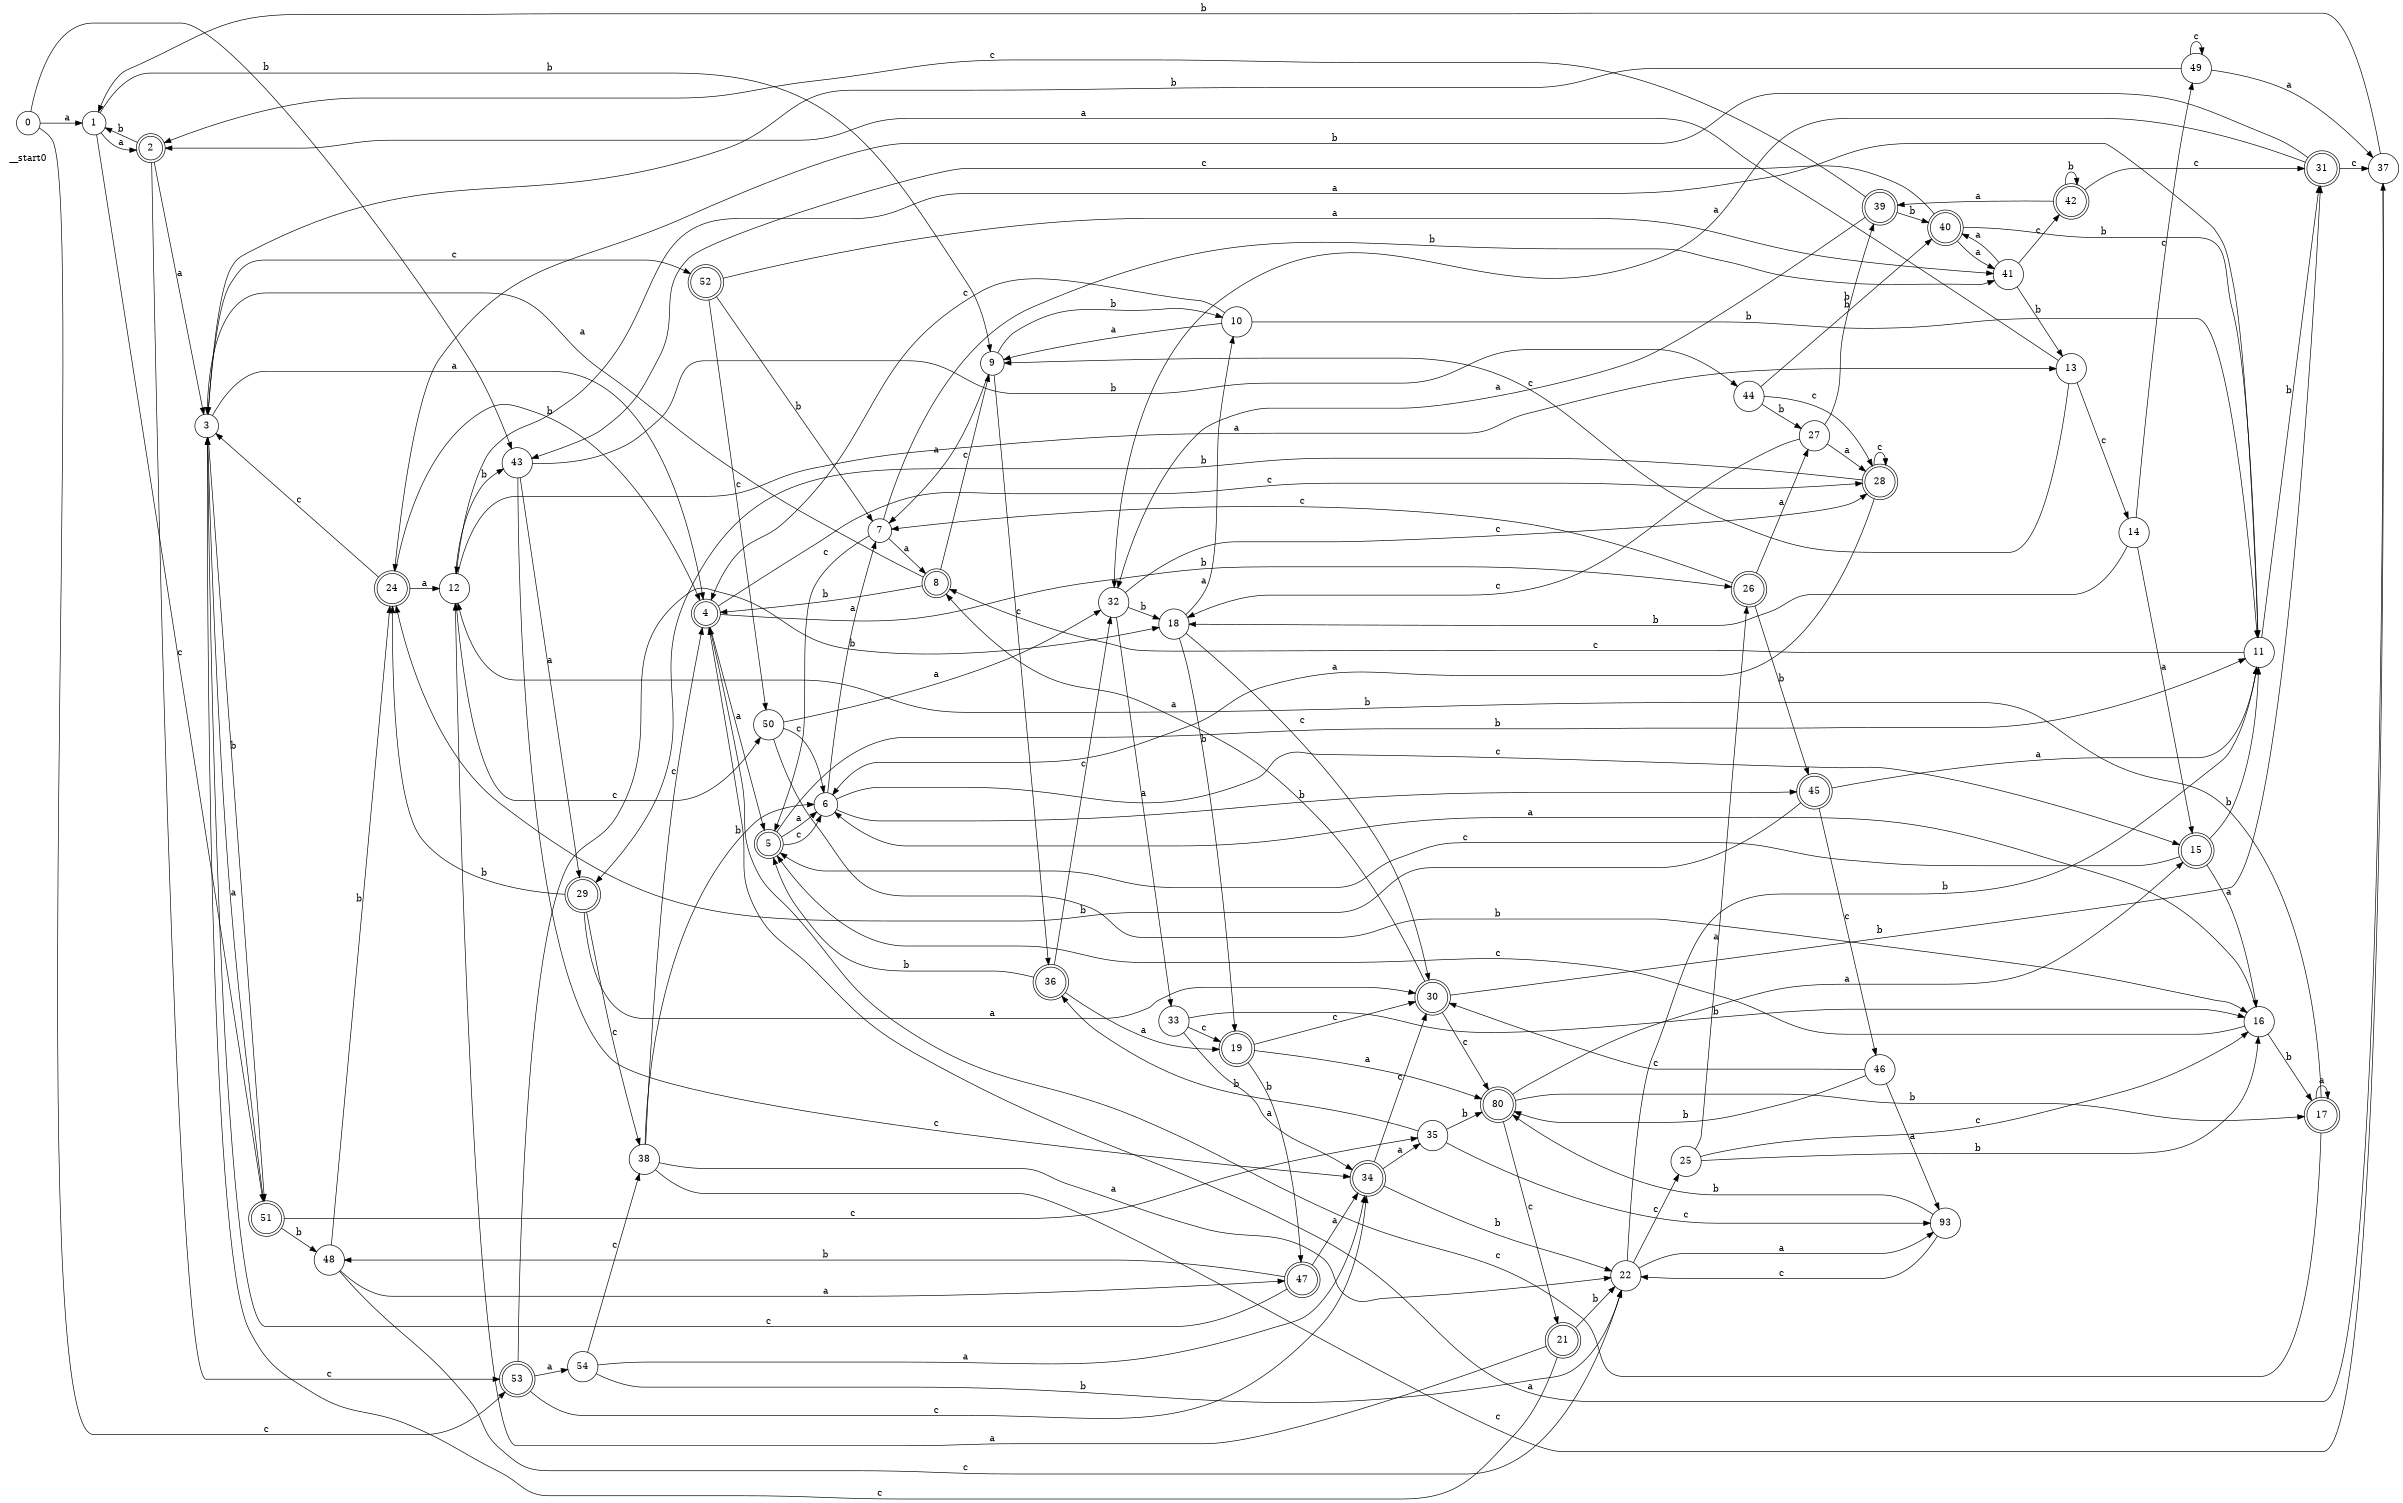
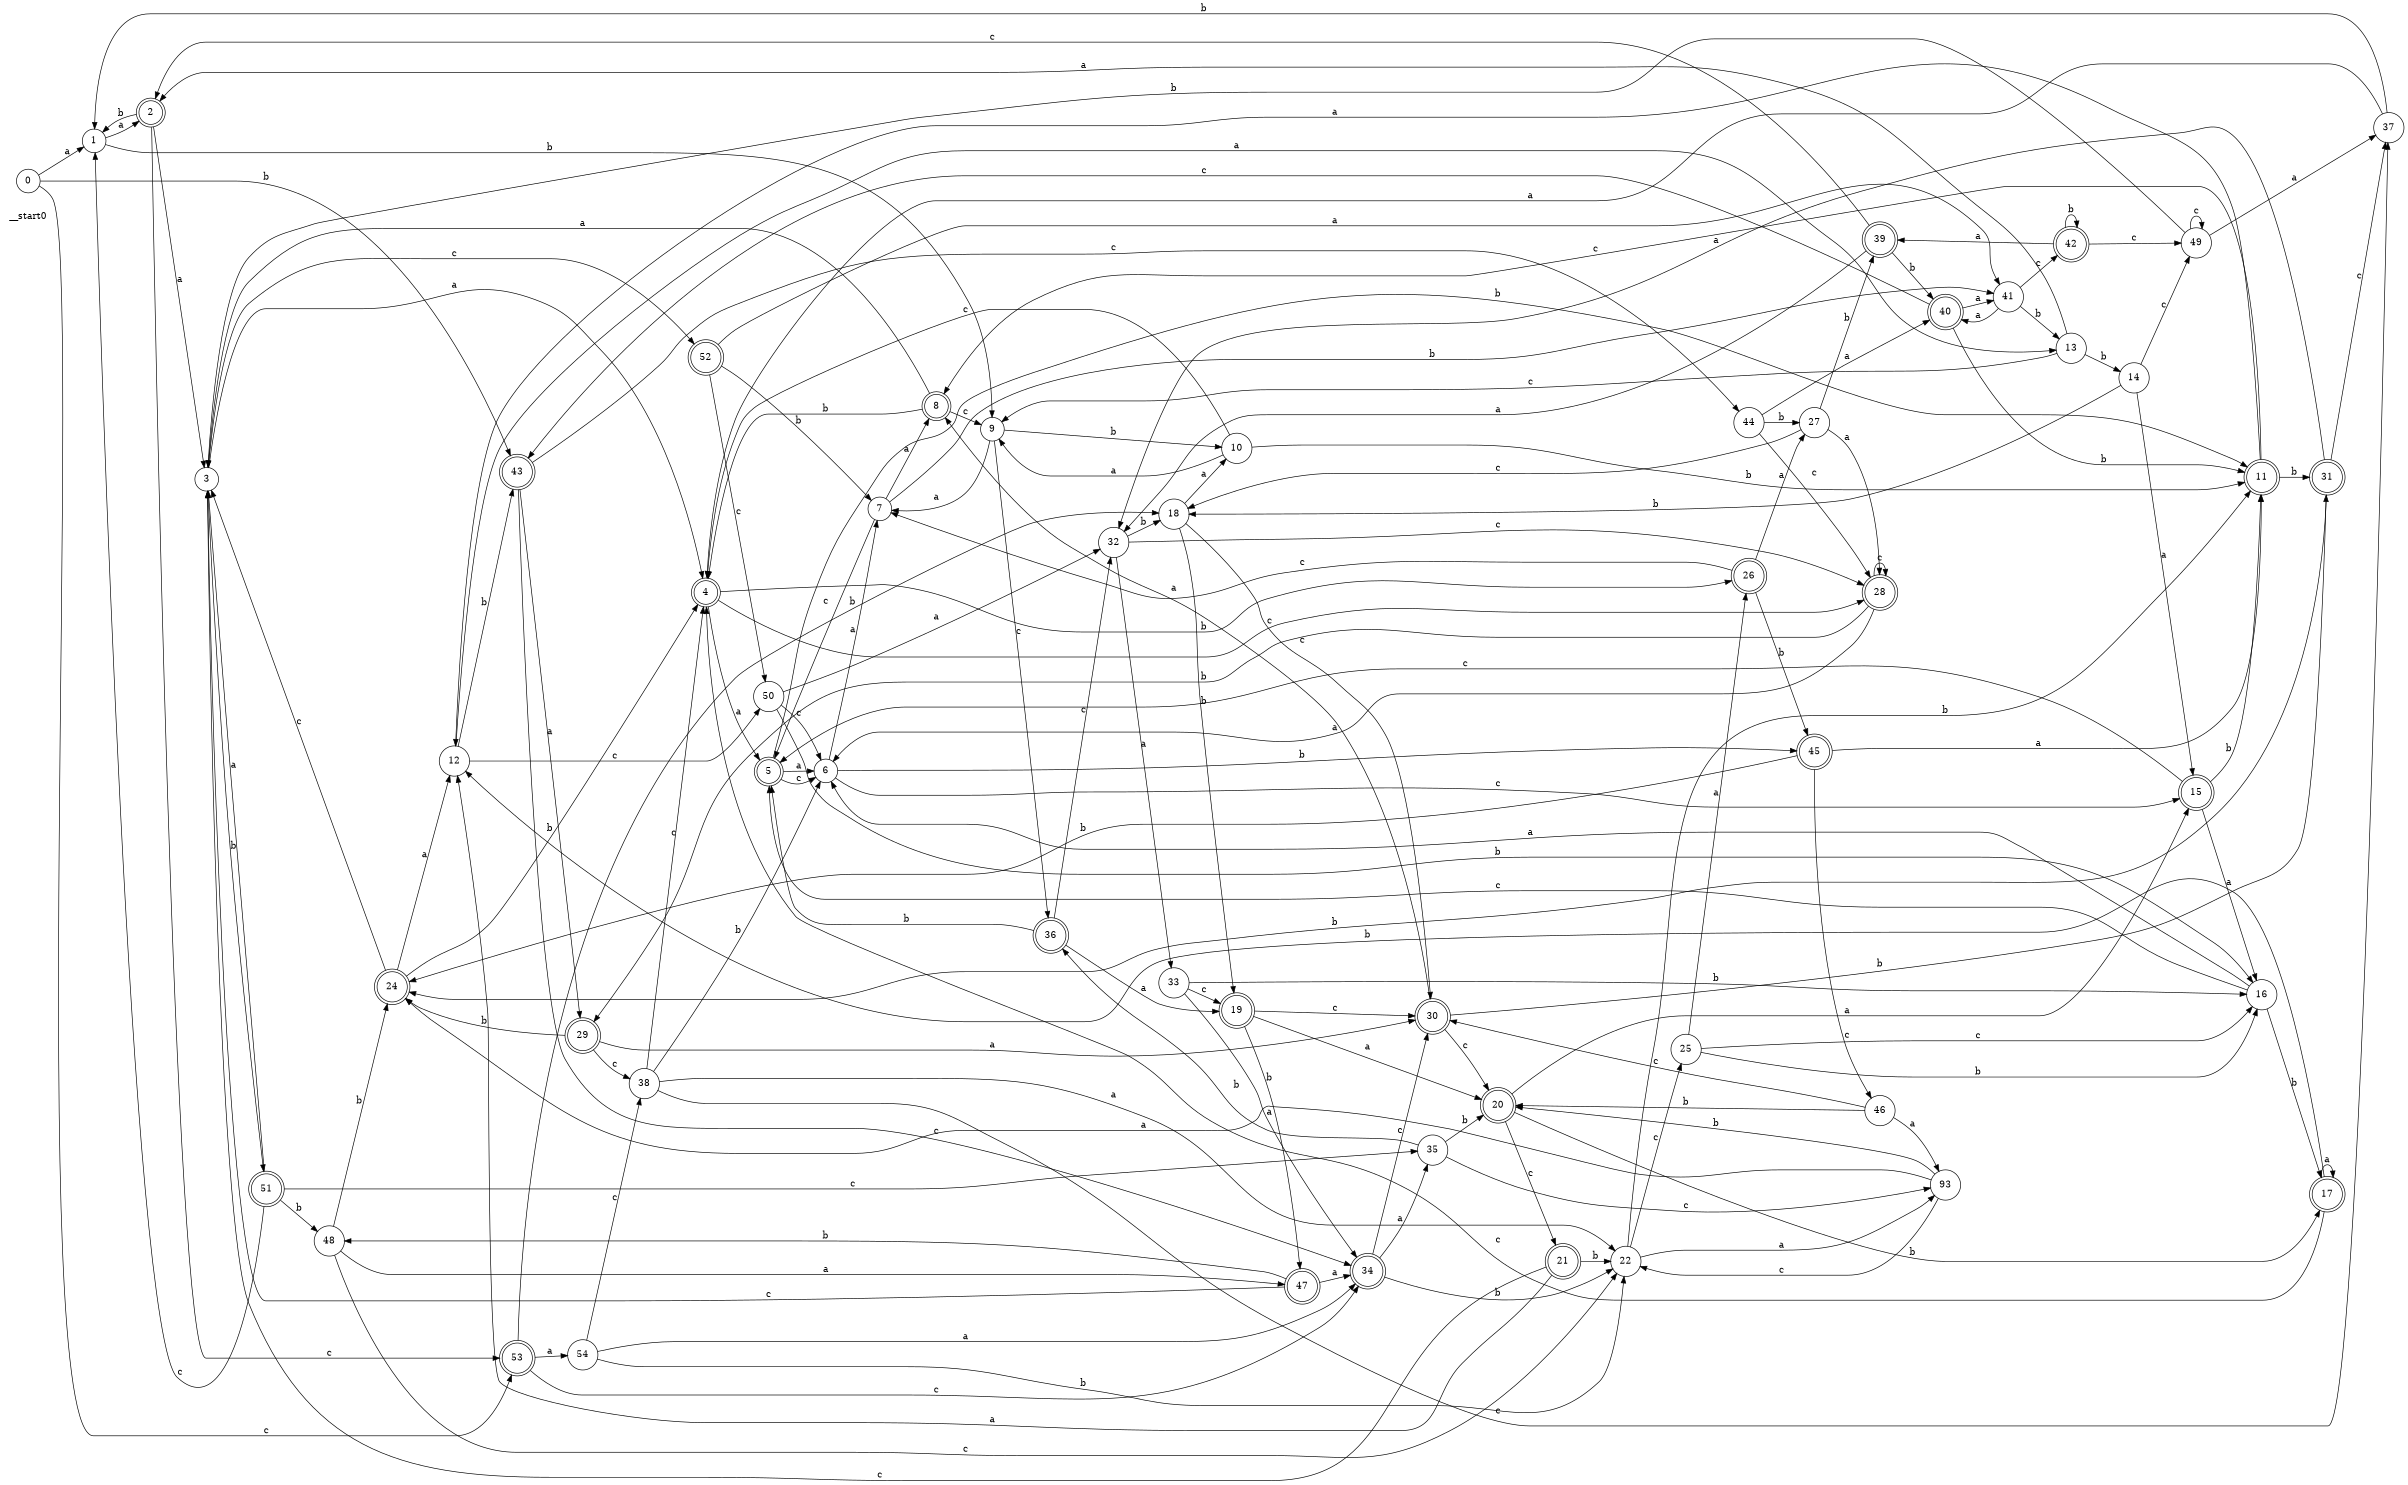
(2189, 169) -> (2132, 244)
(1847, 305) -> (1847, 356)
(1114, 389) -> (1114, 248)
(2104, 441) -> (2104, 357)
(517, 463) -> (517, 472)
(2259, 652) -> (2262, 477)
(179, 665) -> (125, 882)
(1498, 1105) -> (1498, 1105)
none -> (1157, 1130)
